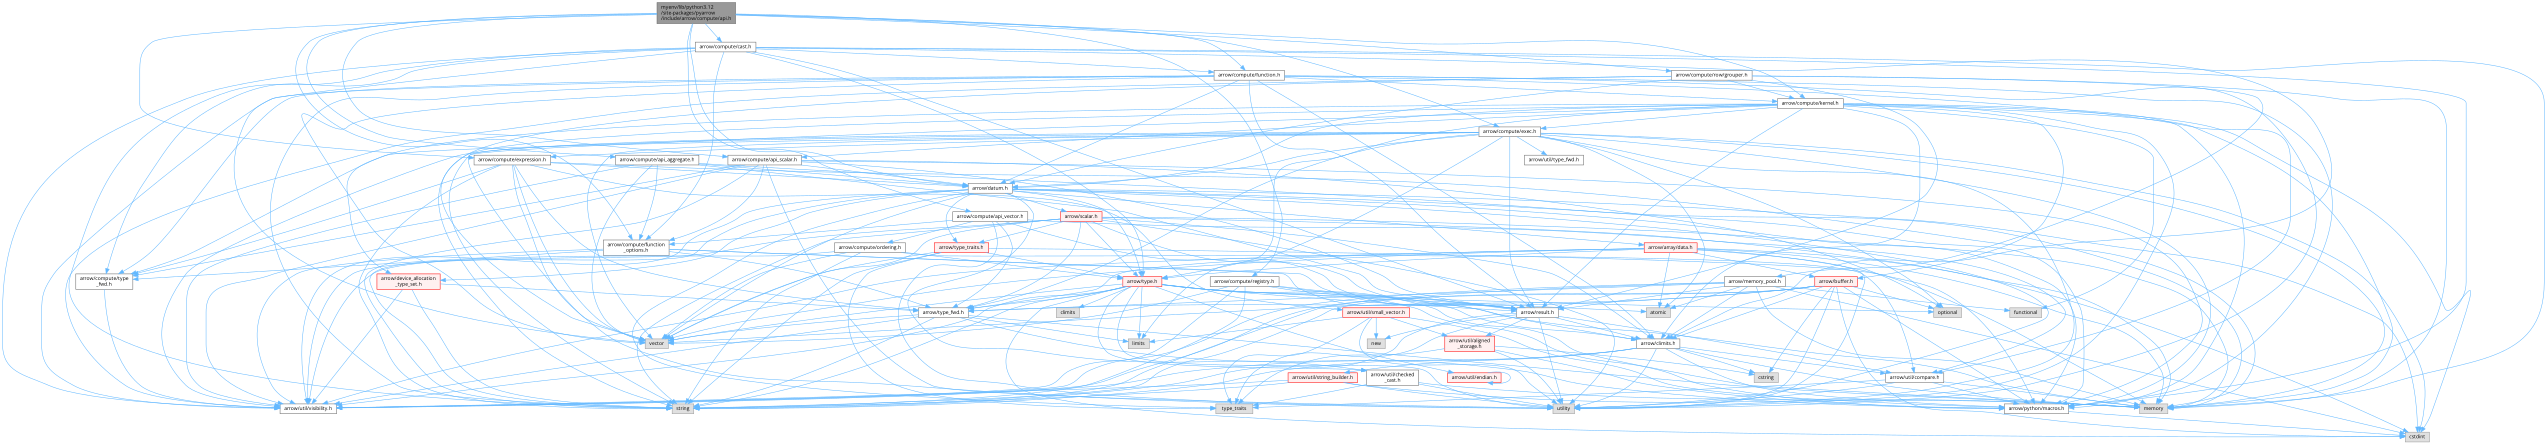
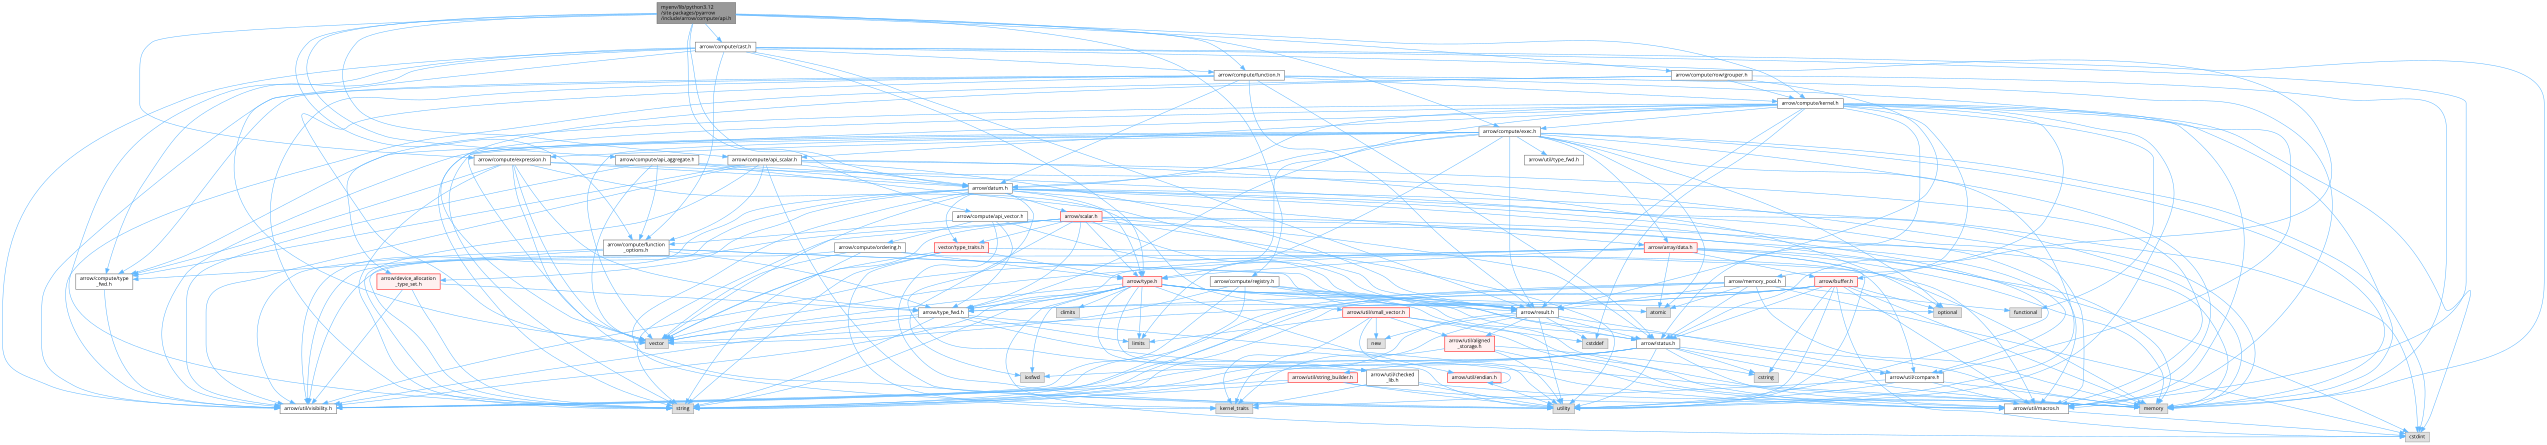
(2246, 95) -> (1966, 218)
(2235, 98) -> (1518, 393)
(1473, 102) -> none
none -> (1612, 174)
(961, 248) -> (961, 248)
none -> (1595, 344)
(1658, 344) -> (1658, 344)
none -> (1993, 344)
none -> (1032, 378)
(1393, 378) -> (1393, 378)
(1234, 409) -> (1234, 409)
(2037, 409) -> (2037, 409)
